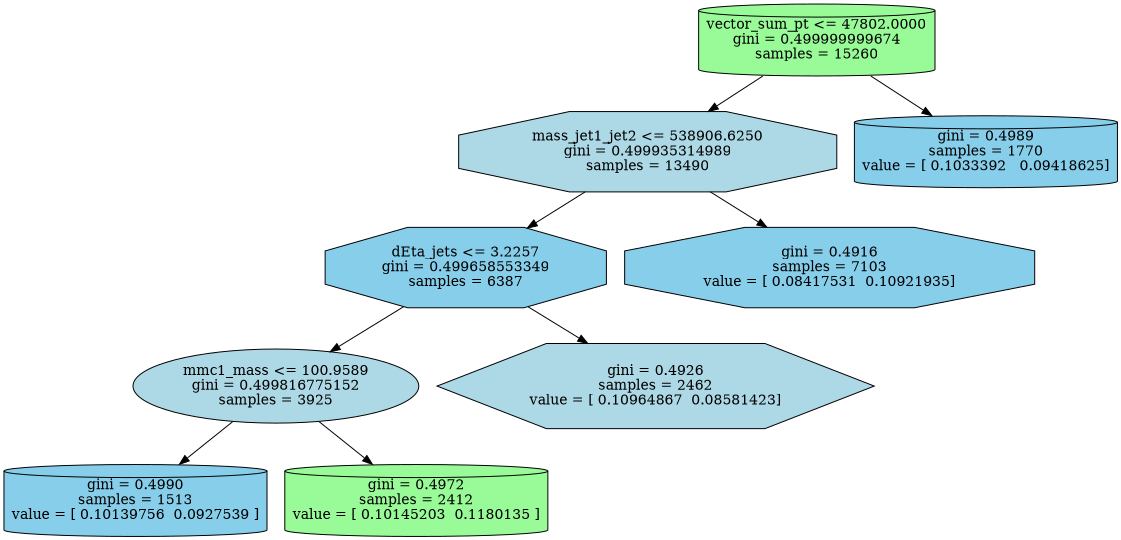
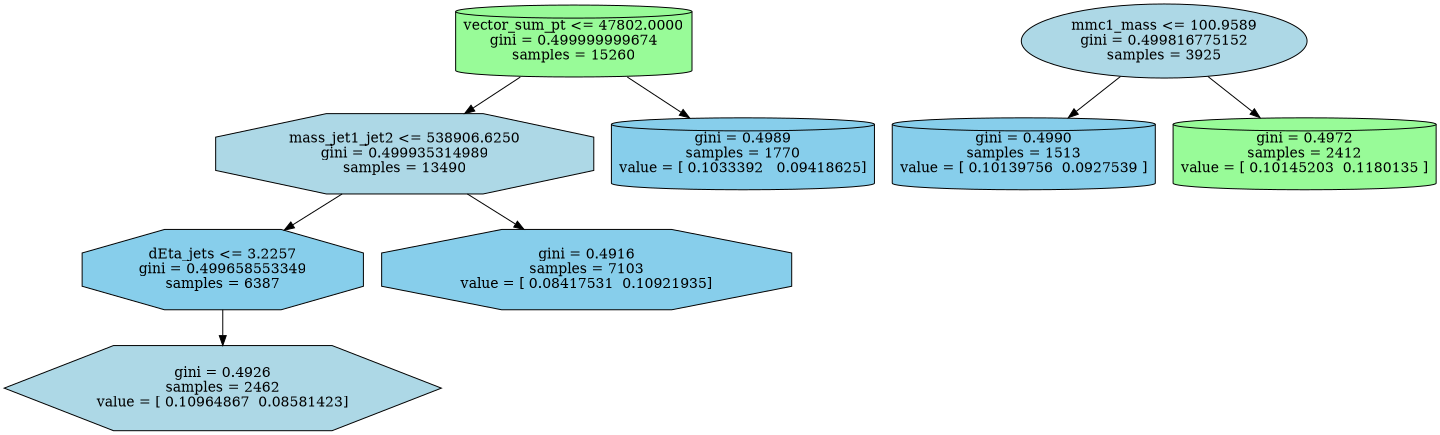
(371, 327) -> none
